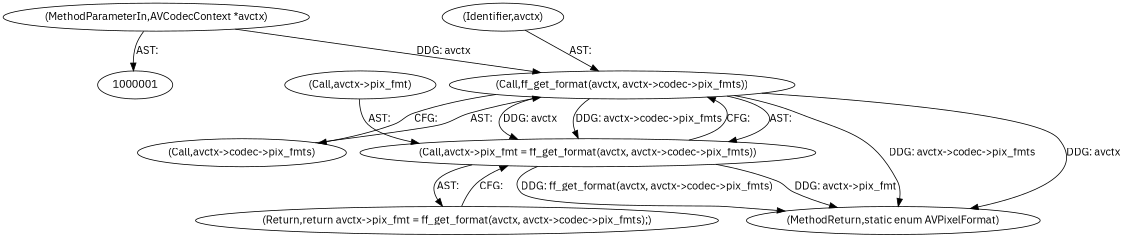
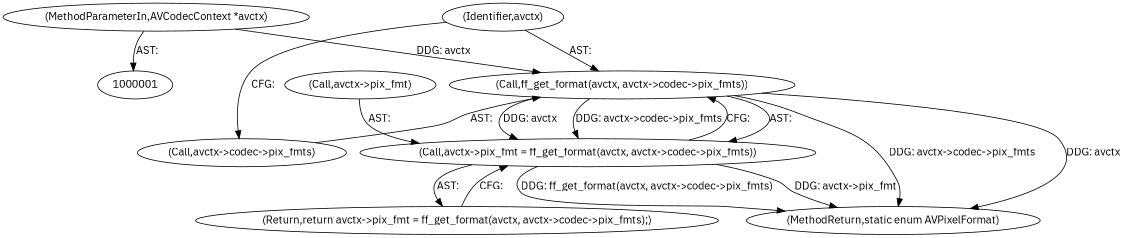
(410, 115) -> (308, 44)
